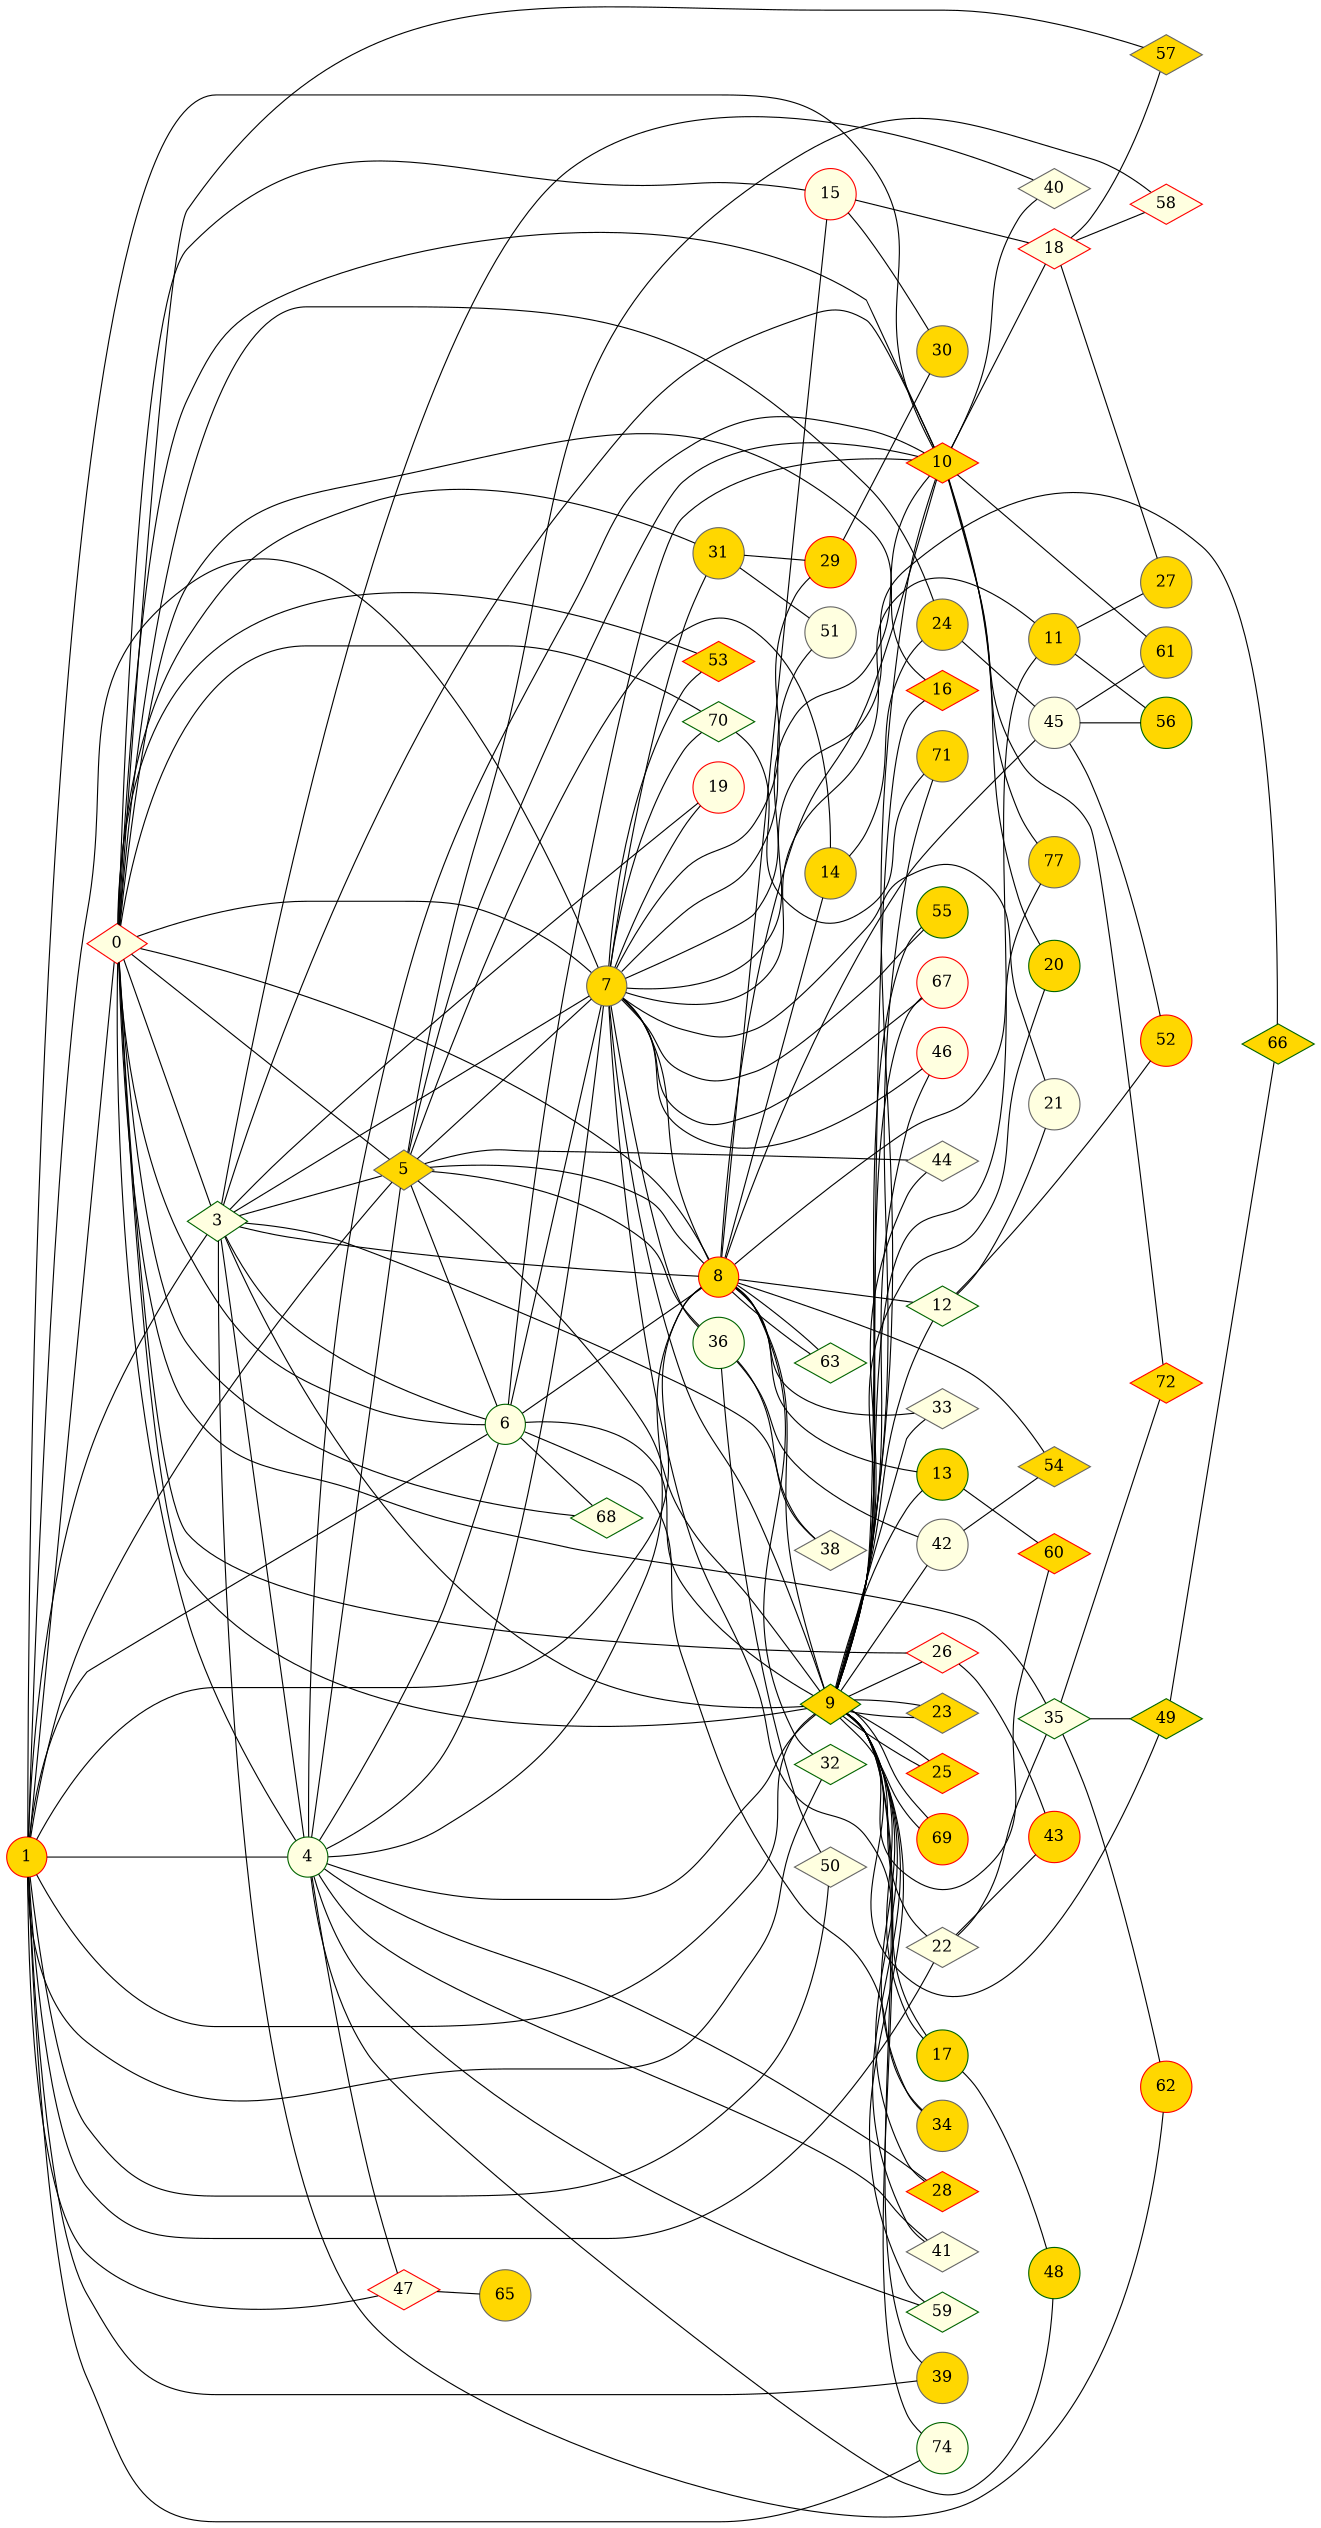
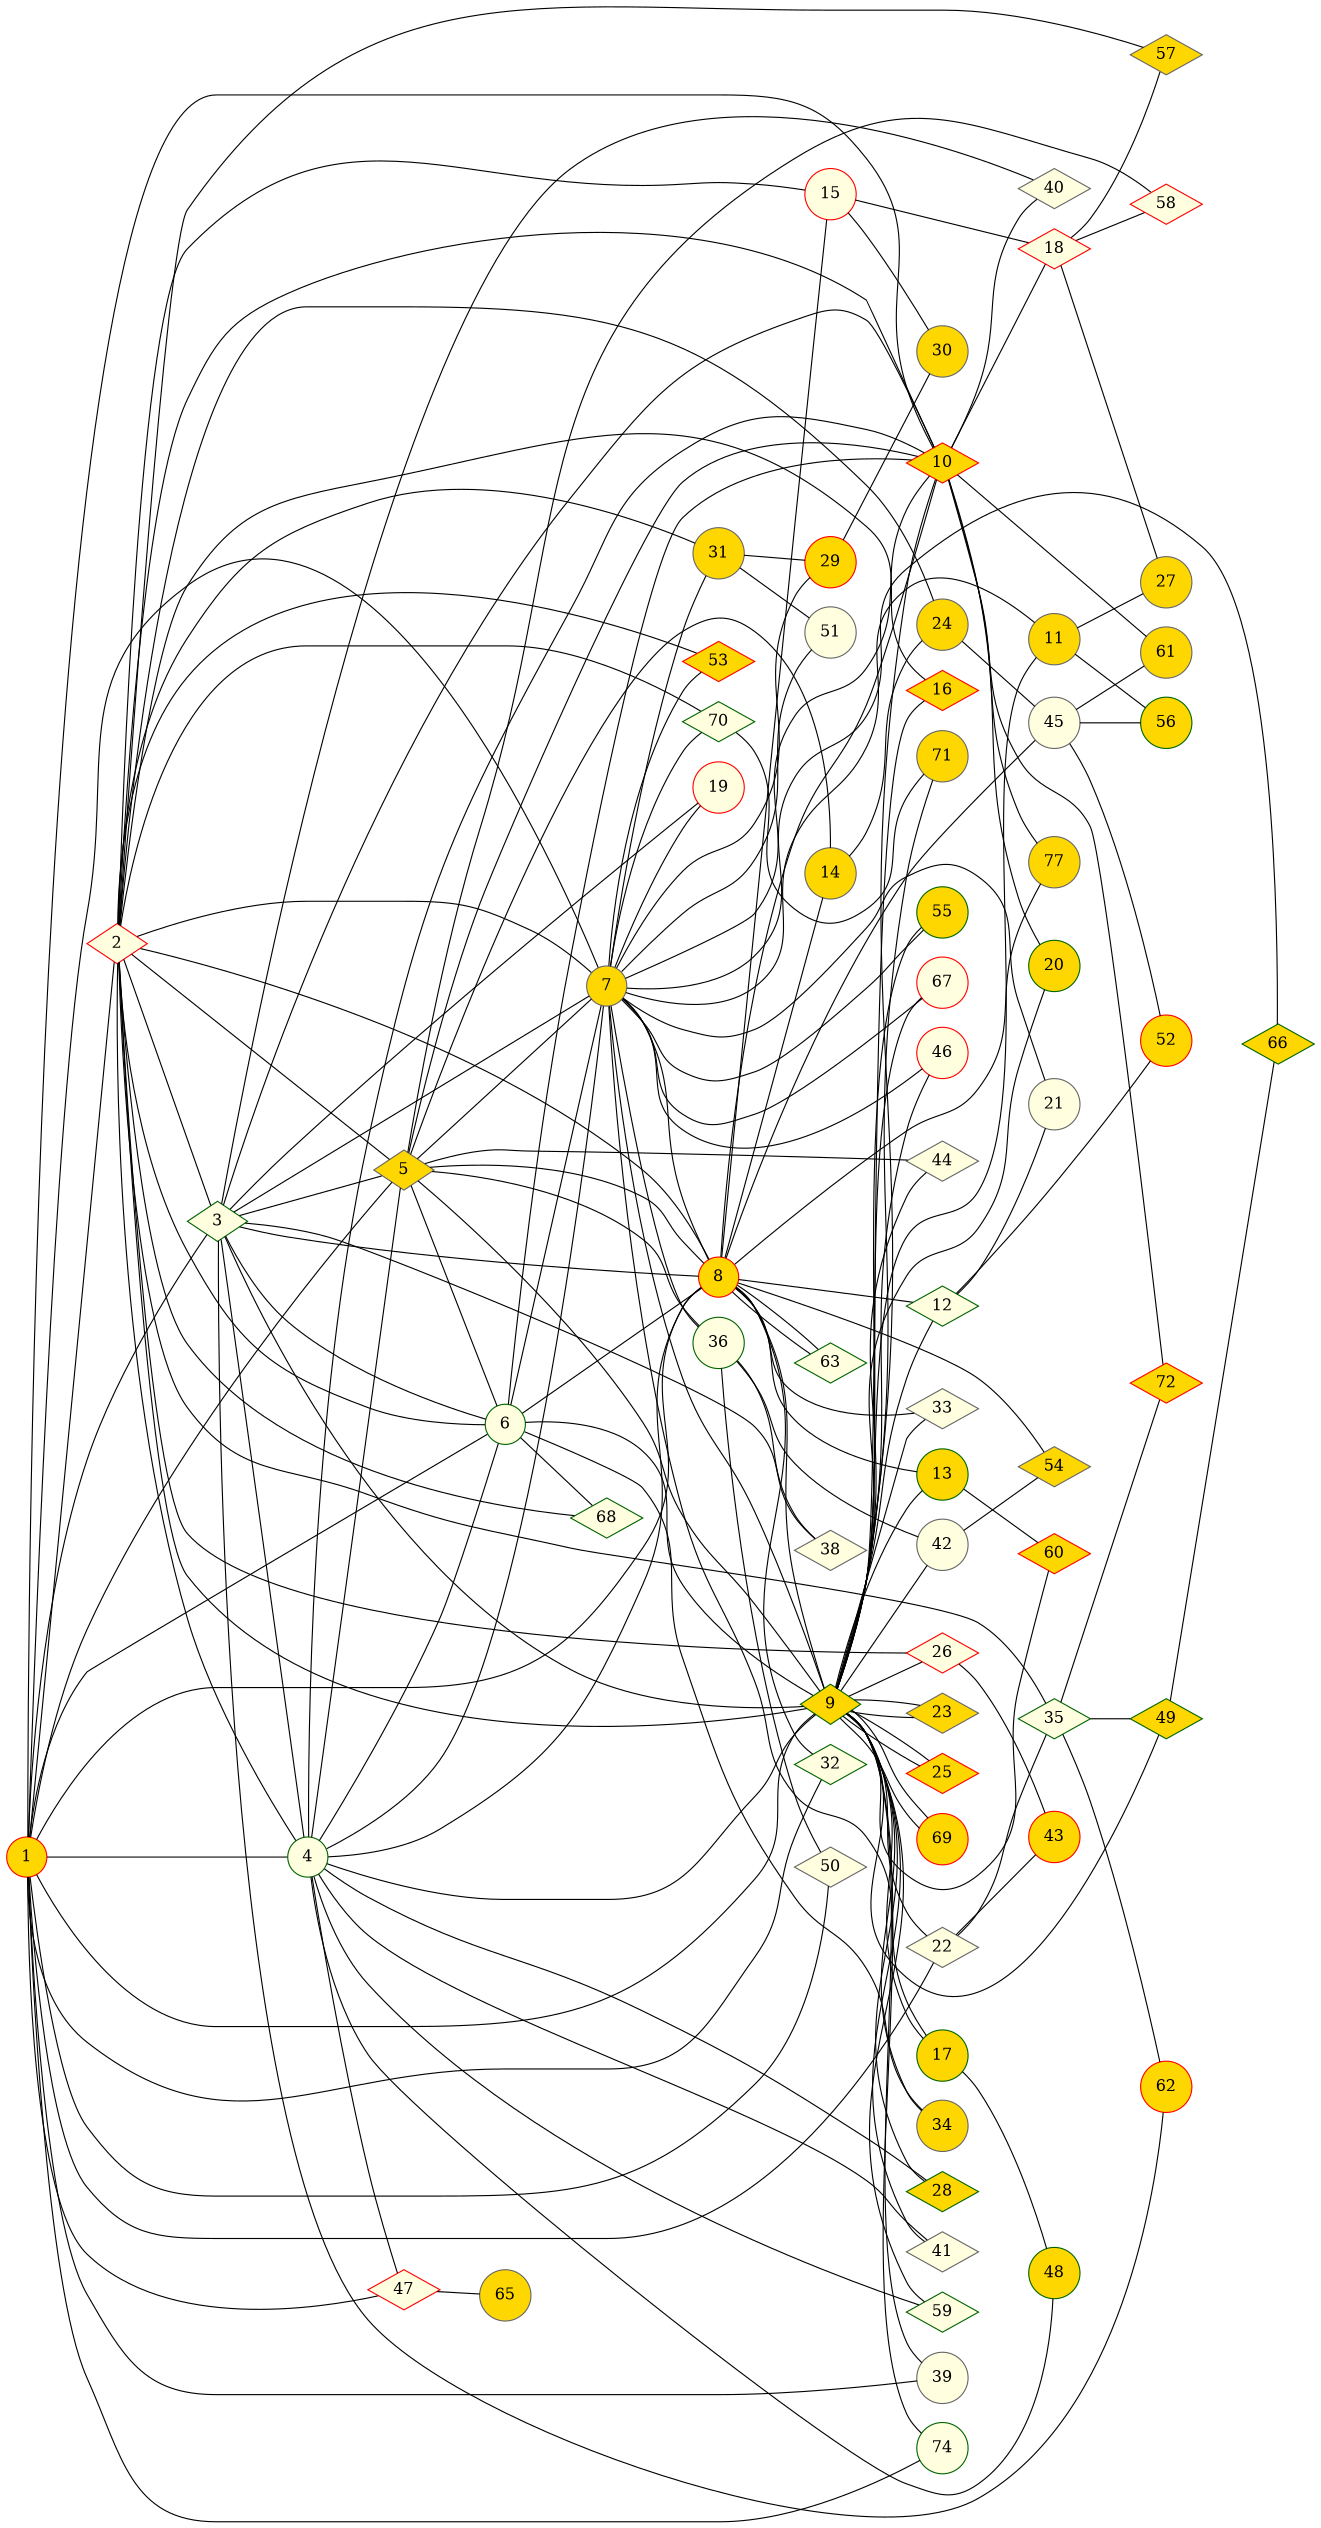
(117, 944) -> (117, 944)
(942, 2192) -> (942, 2192)
(942, 2378) -> (942, 2378)
